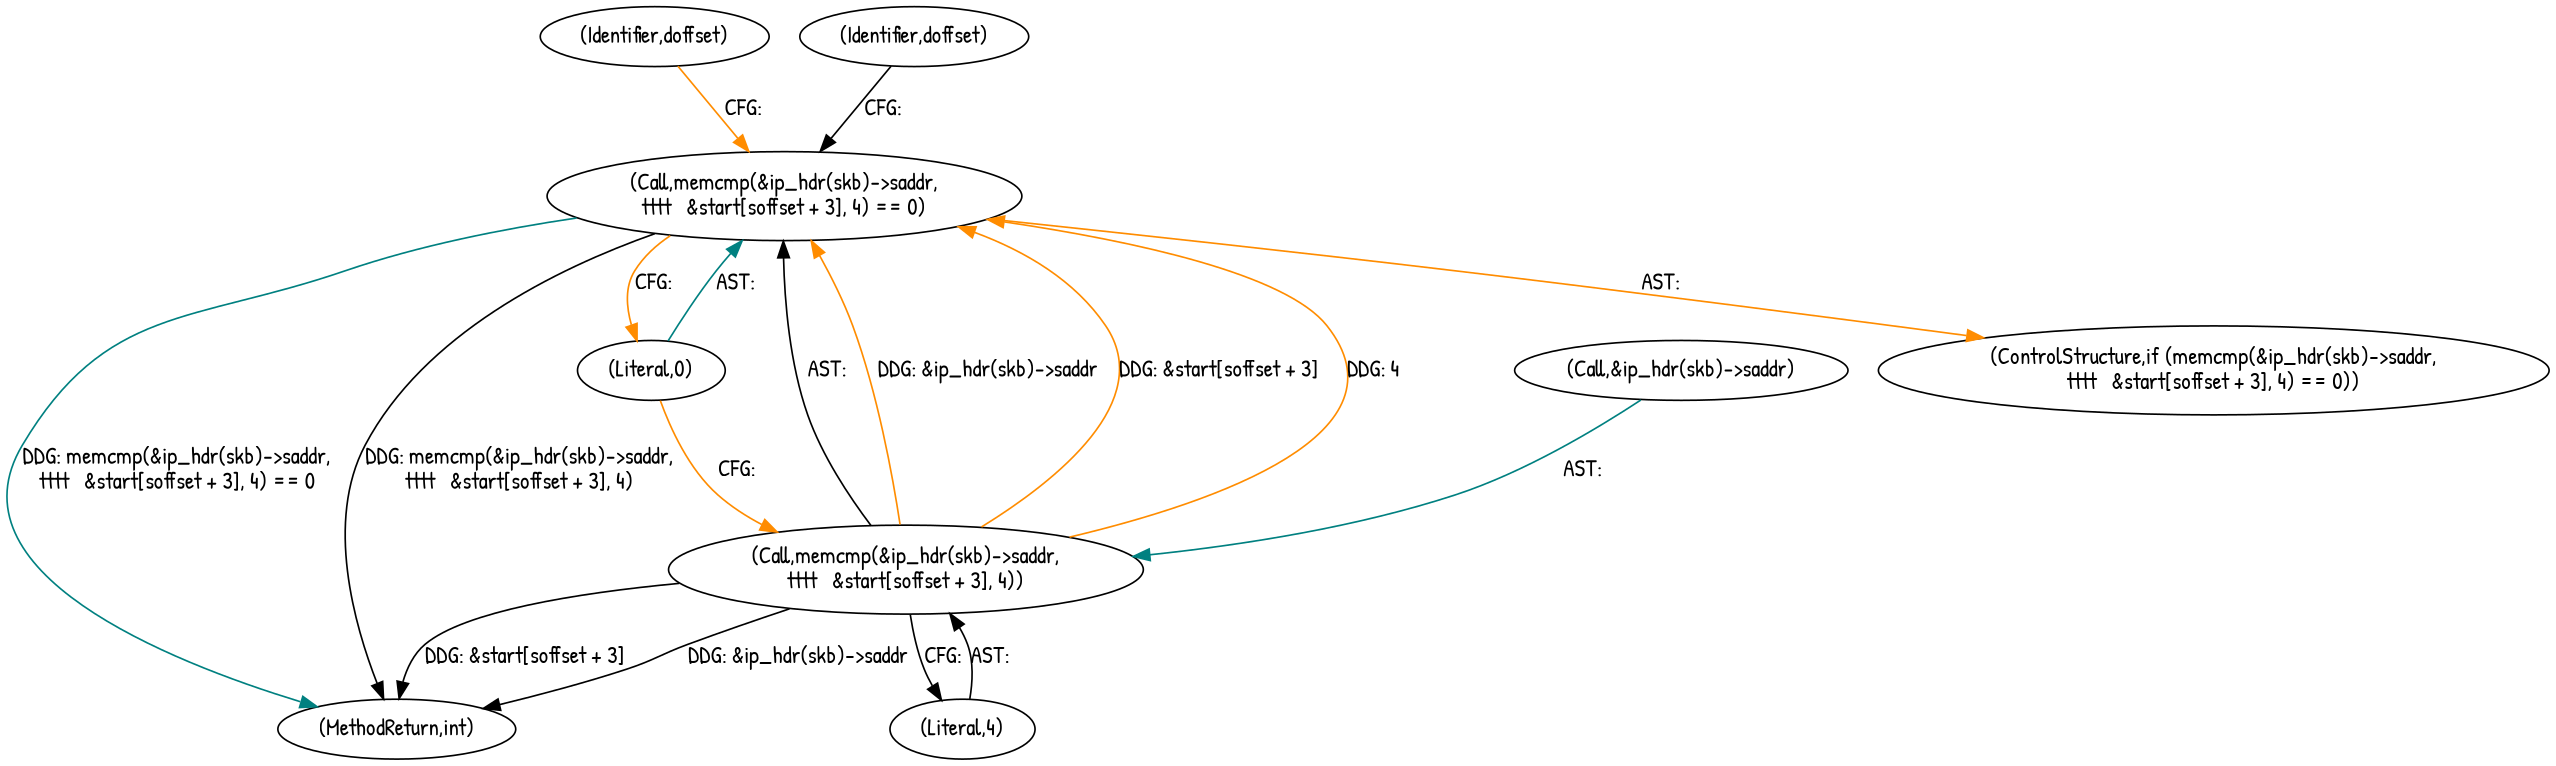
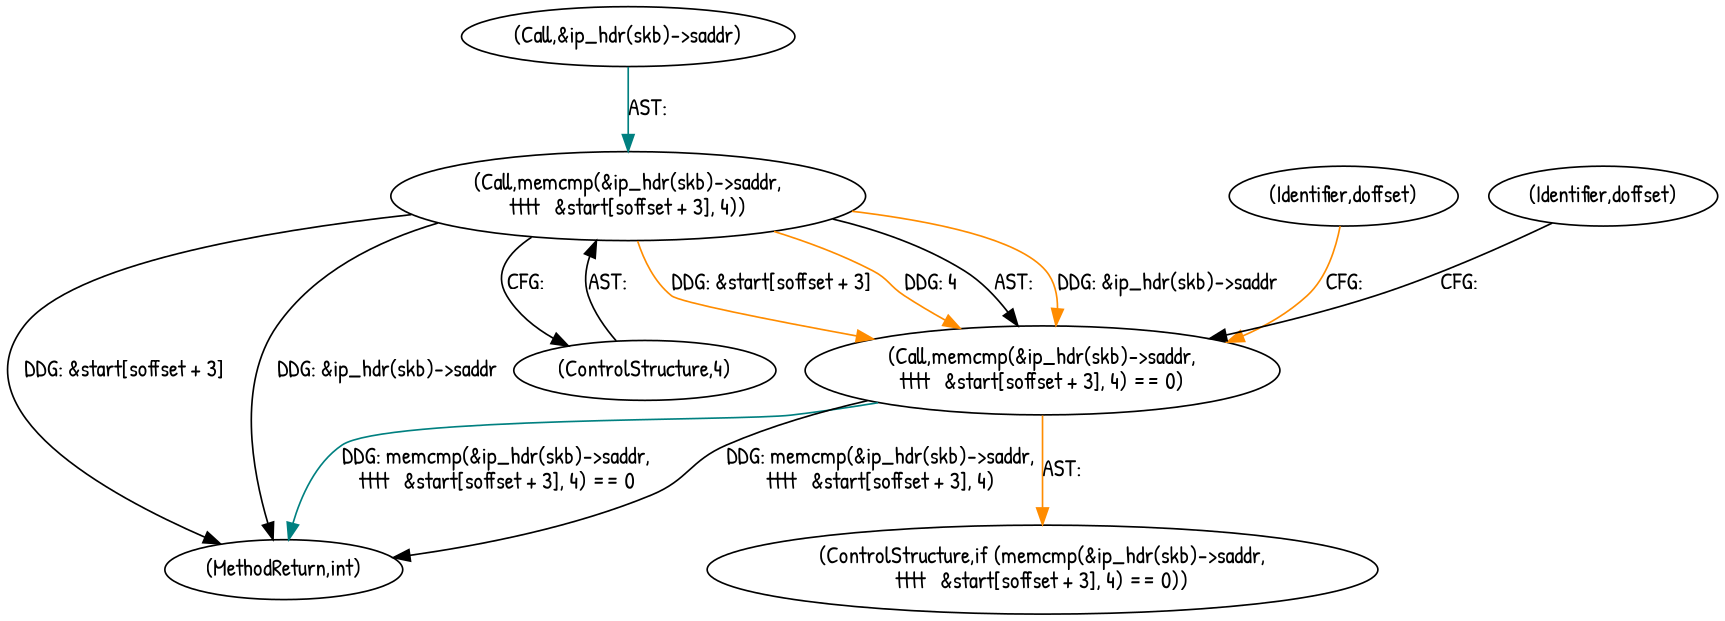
(651, 370) -> none
(963, 729) -> (645, 370)
